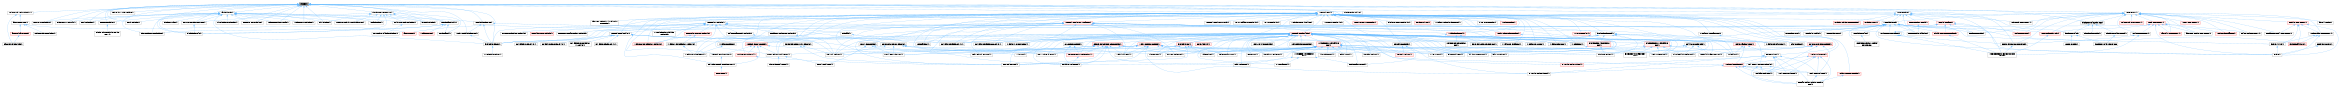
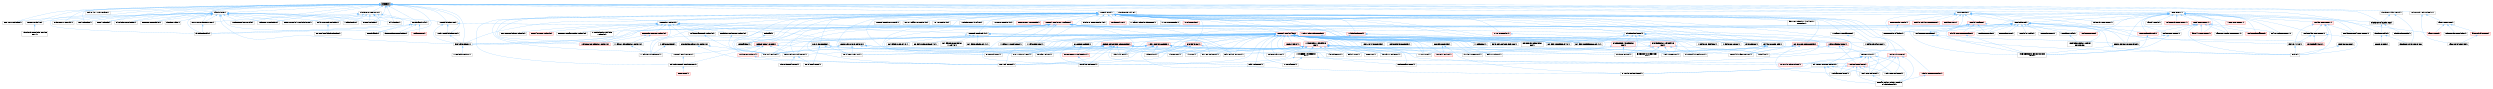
(2107, 29) -> (2386, 19)
(1810, 84) -> (1889, 84)
